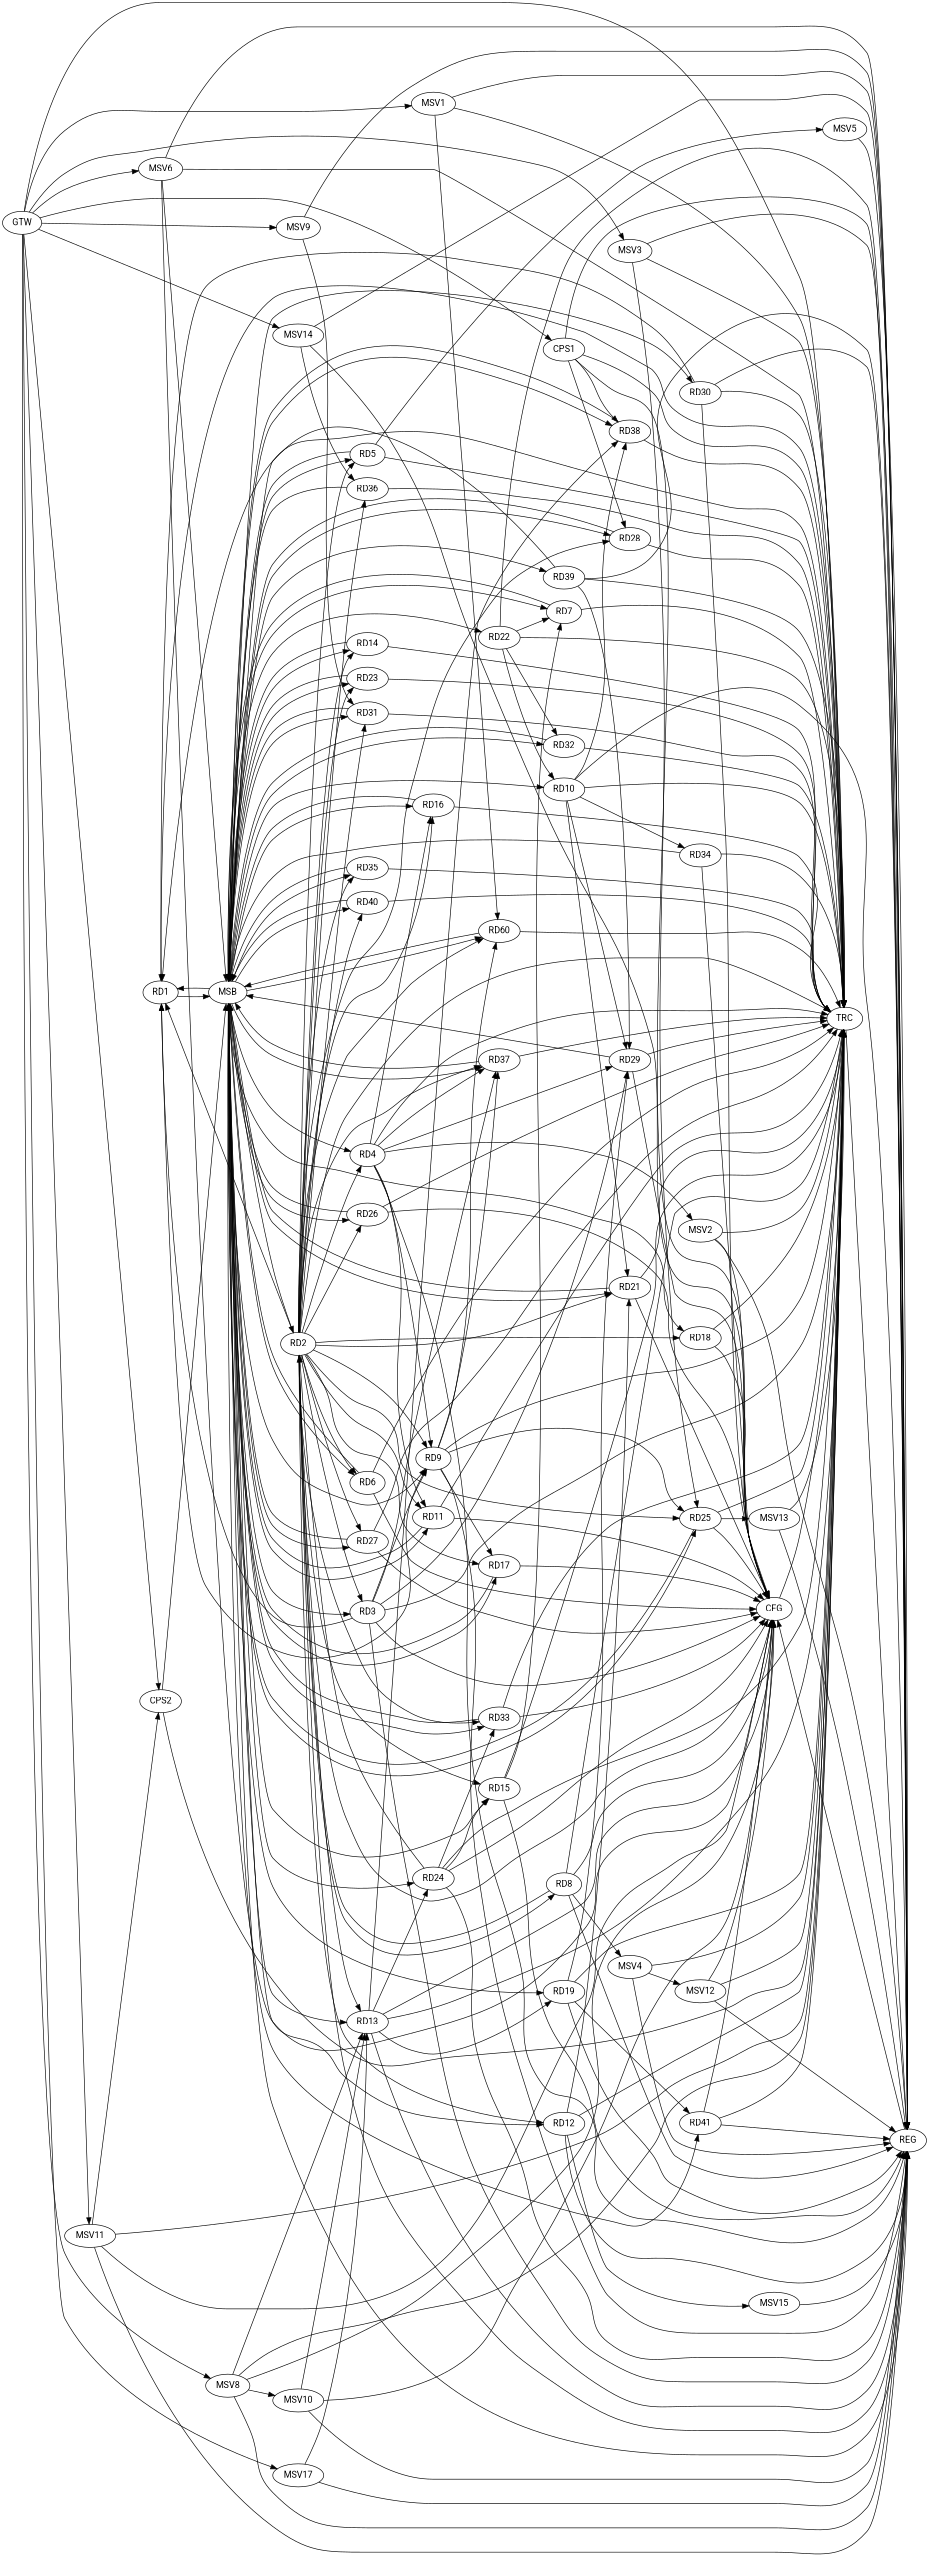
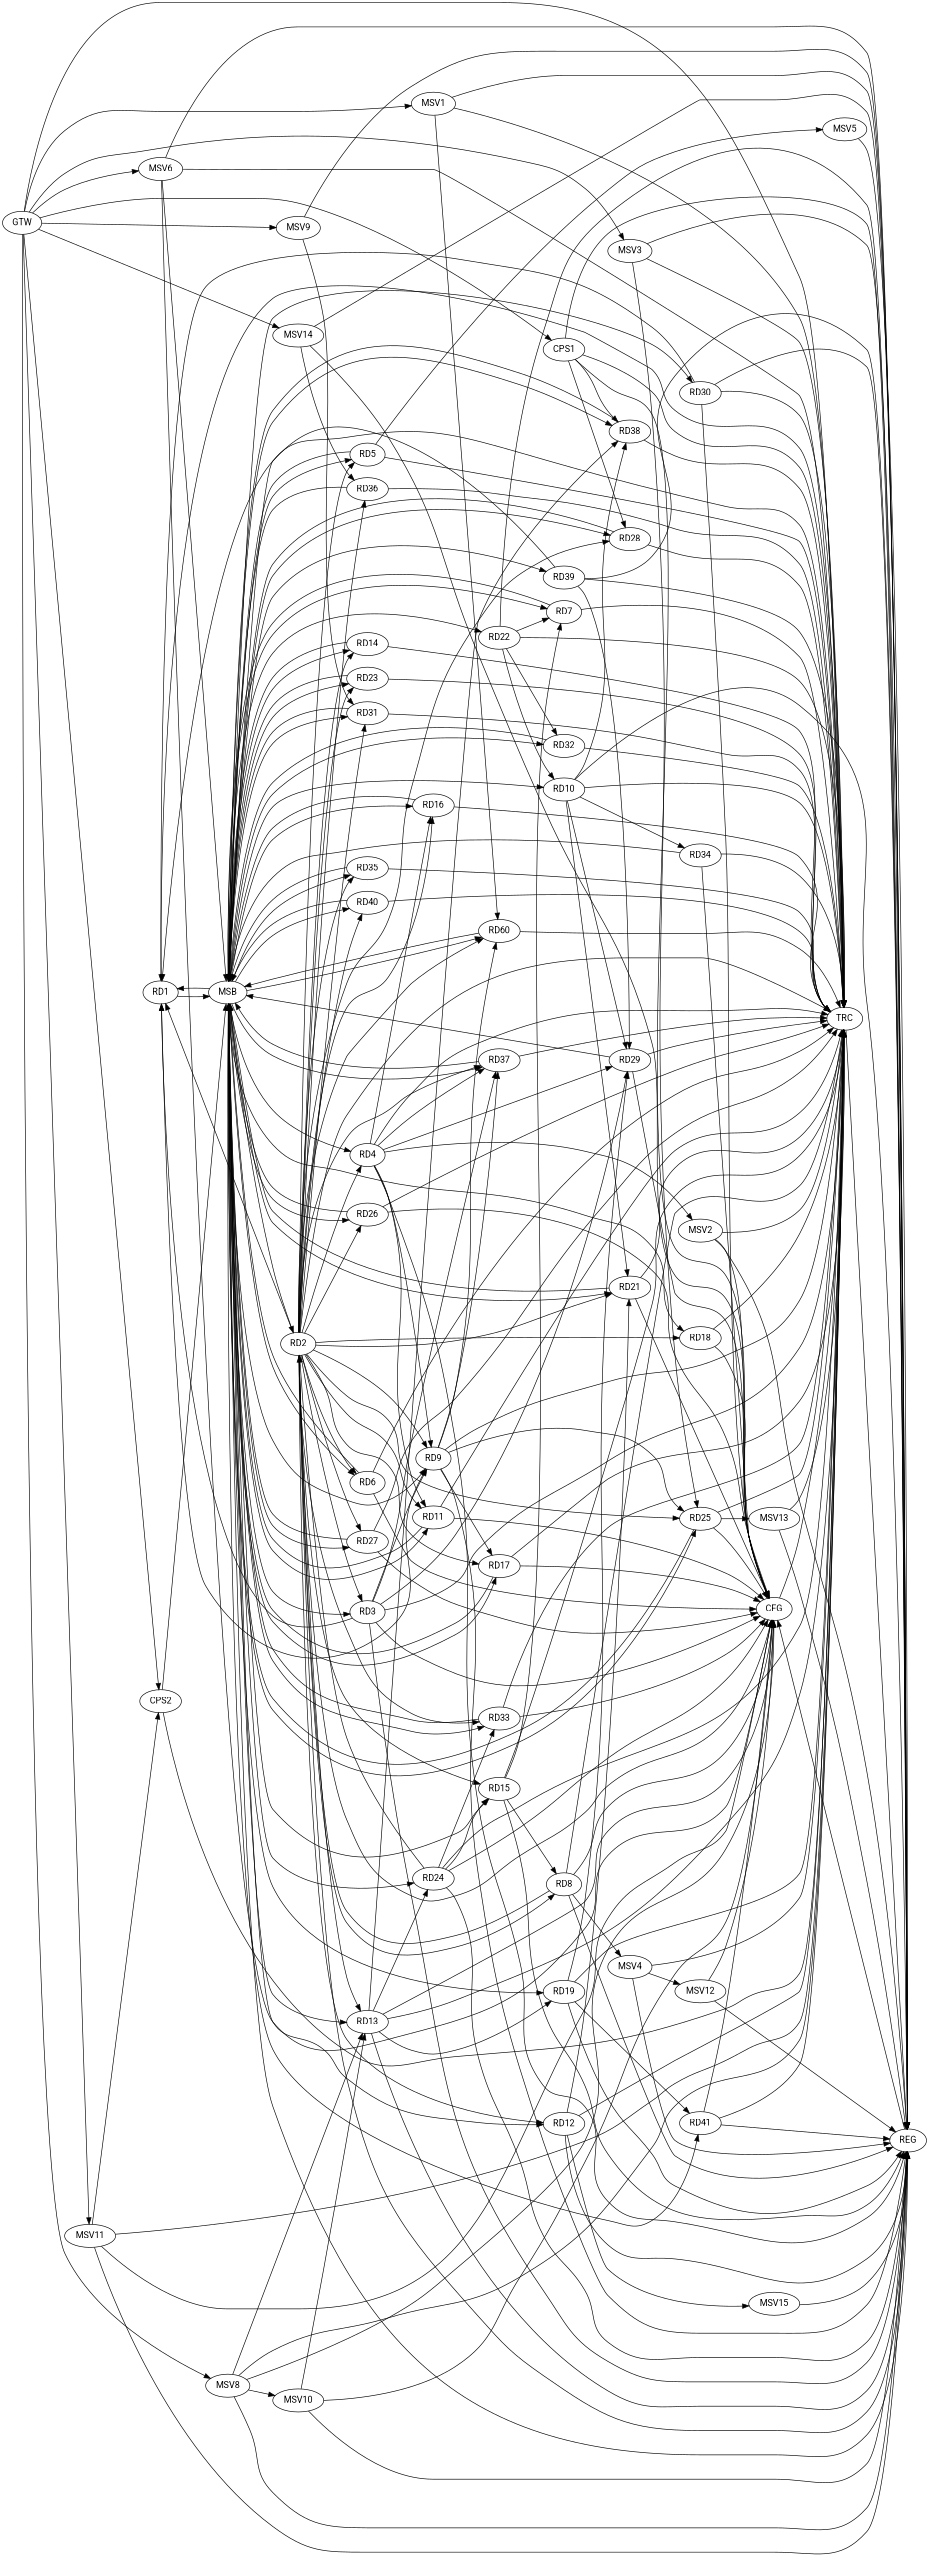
(830, 1535) -> (807, 1386)
none -> (530, 1834)
(298, 2475) -> none
